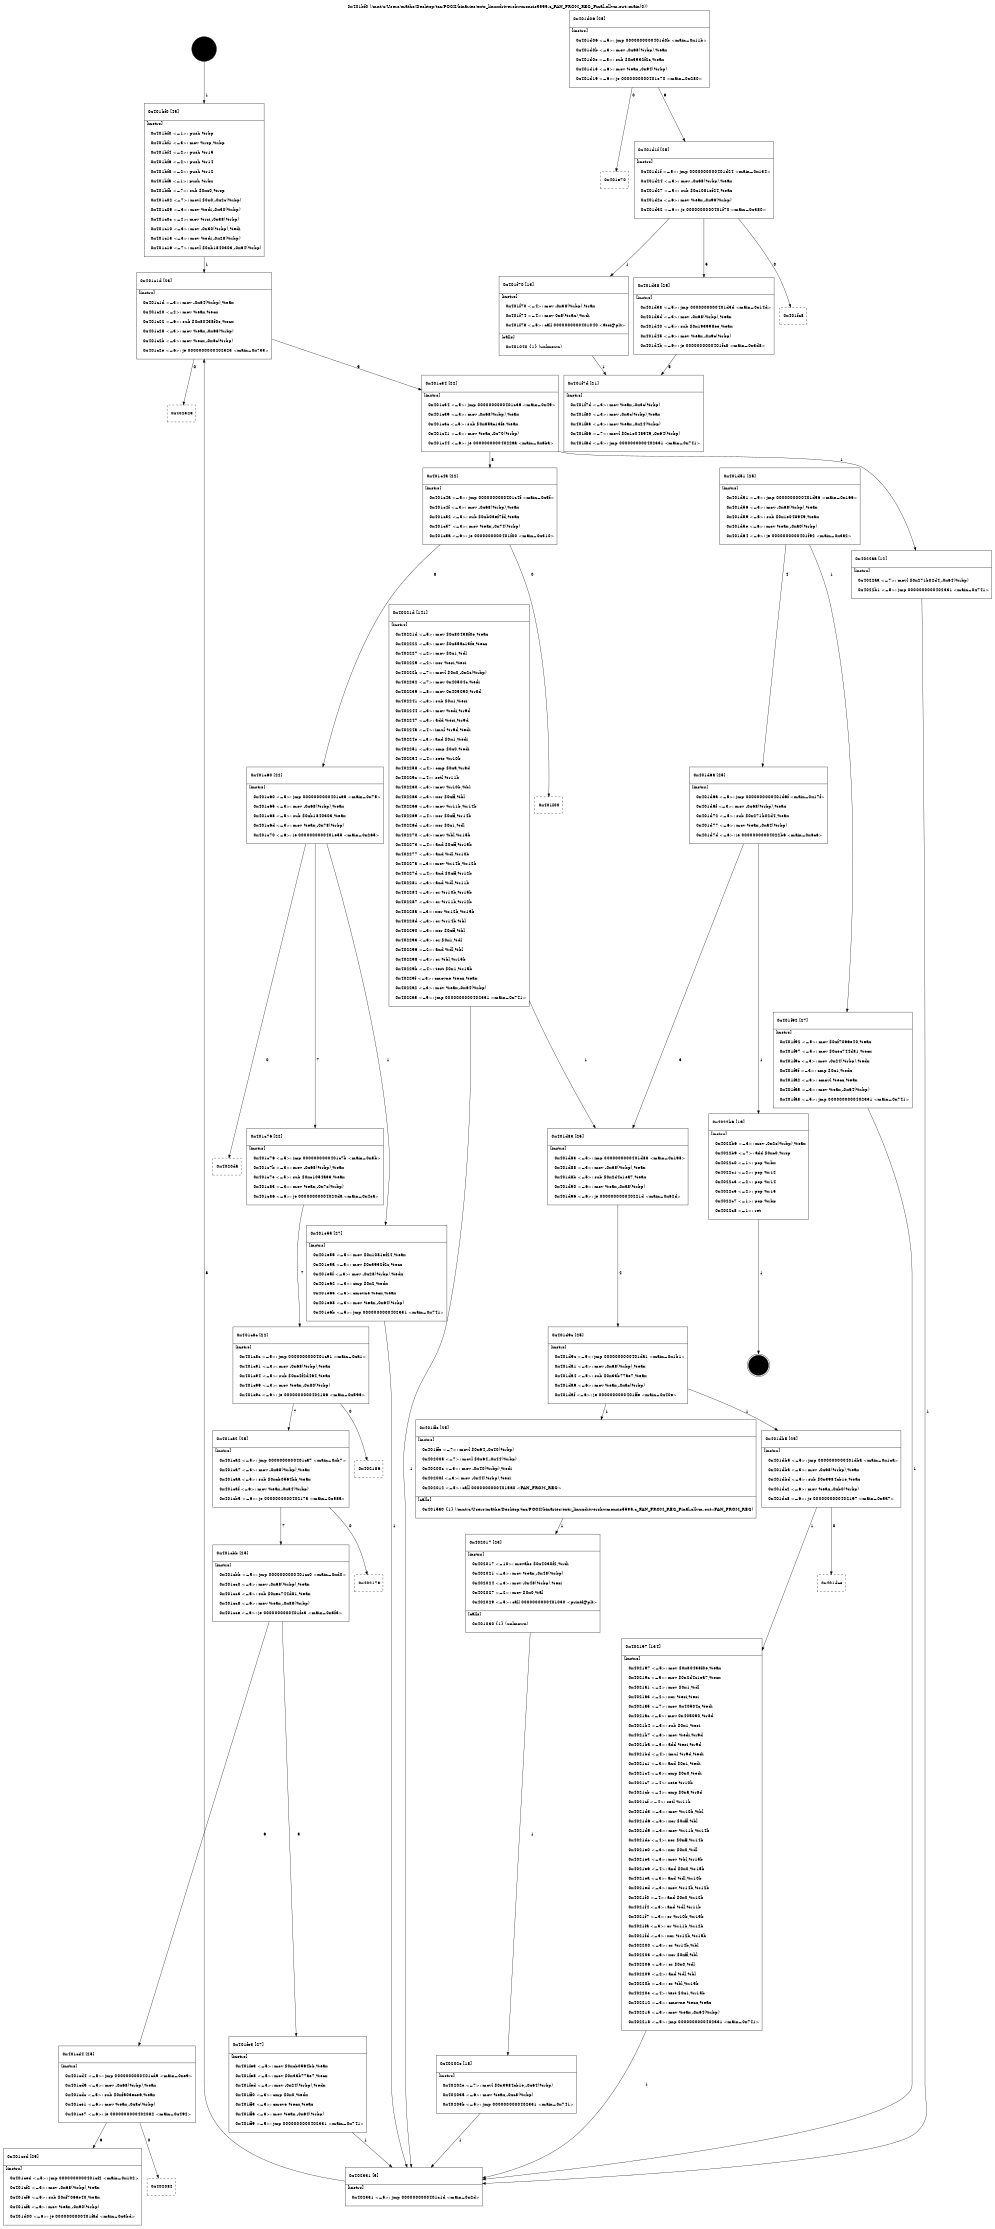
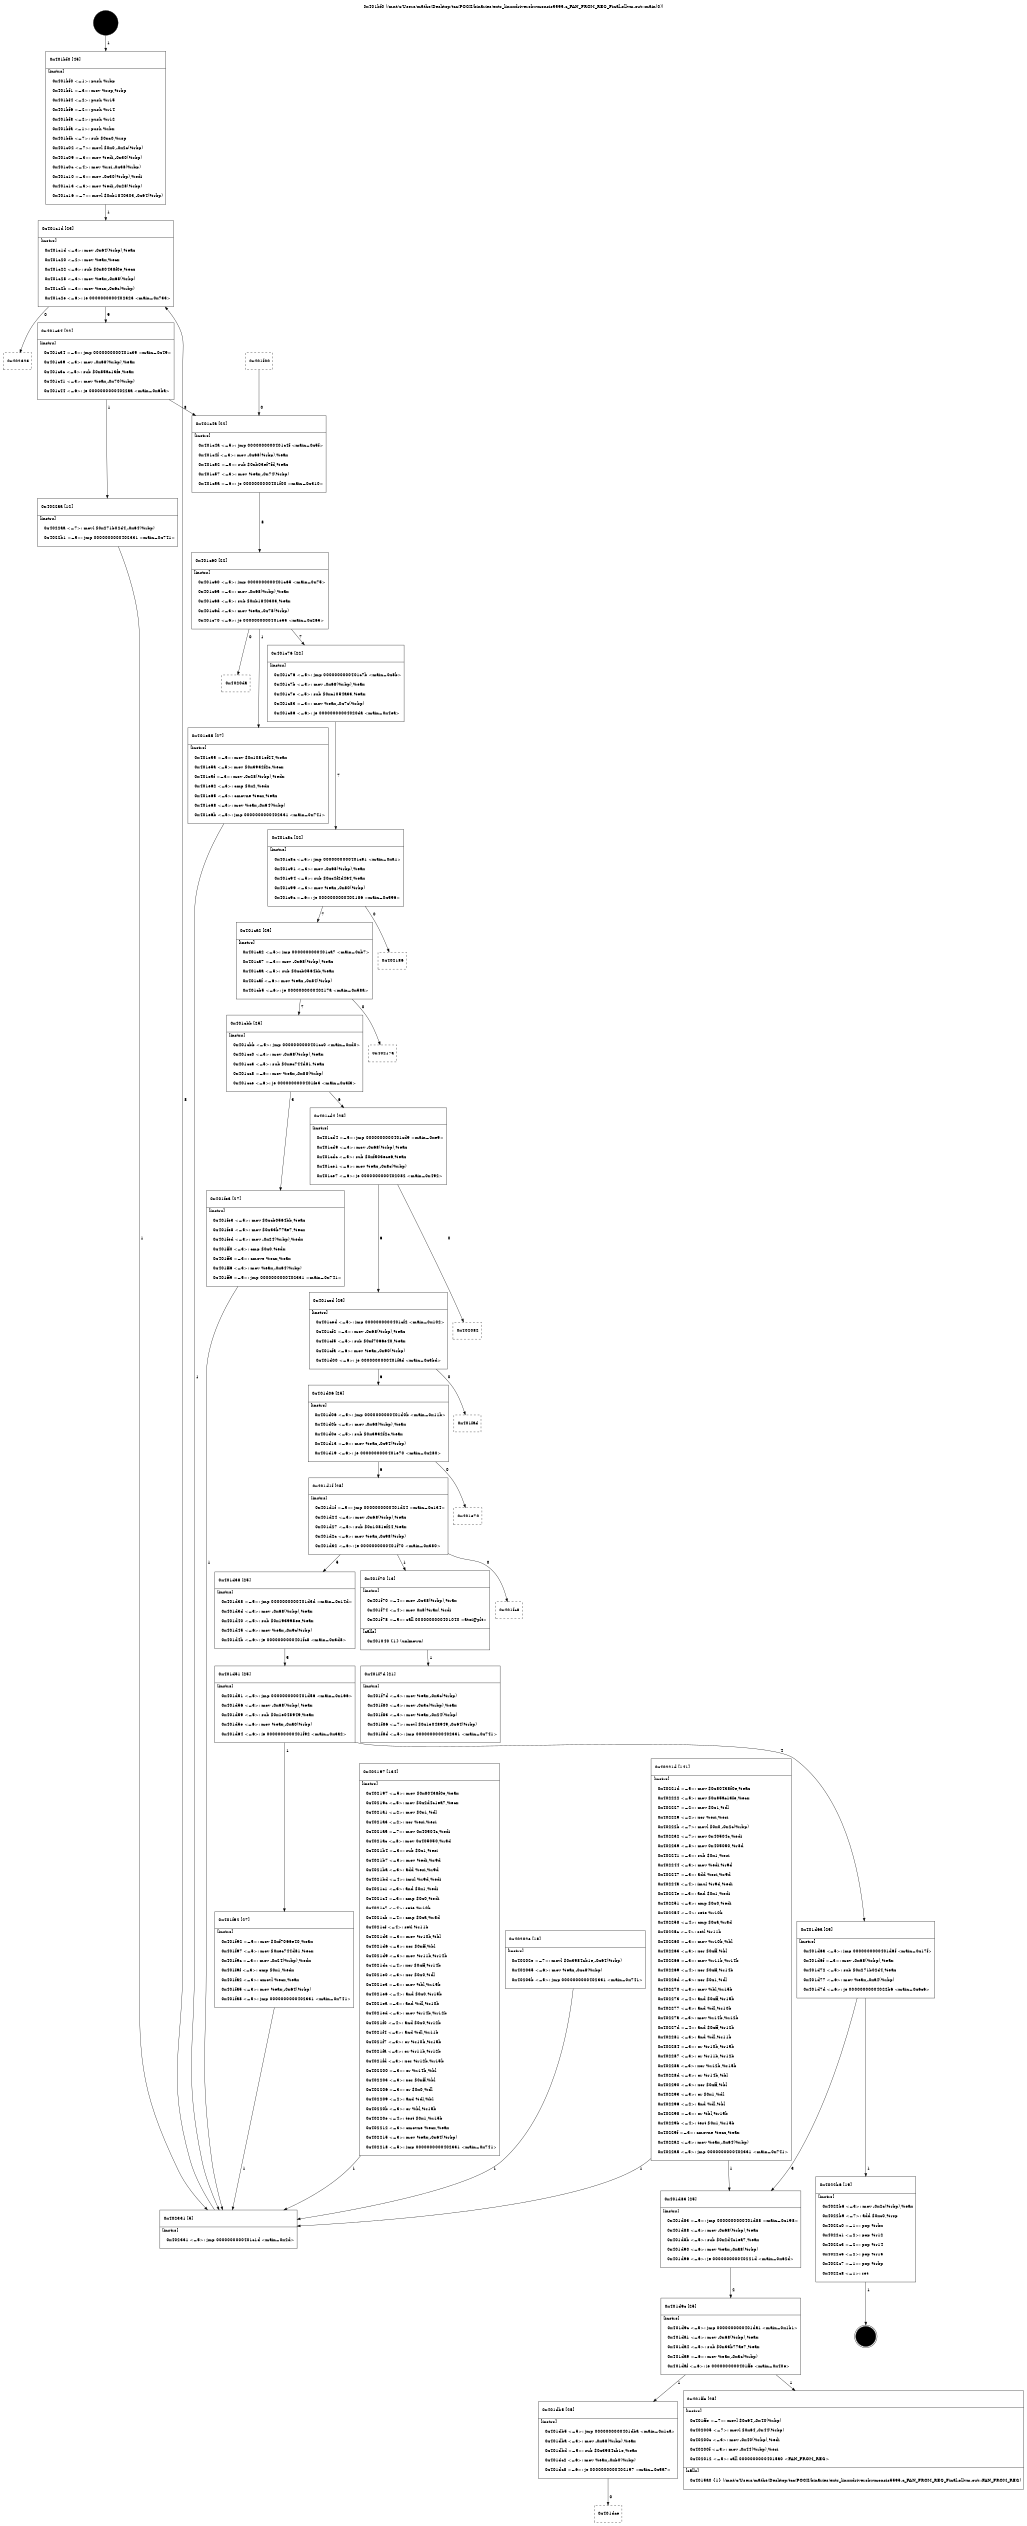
(670, 363) -> (285, 1656)
(543, 667) -> (259, 391)
none -> (378, 1376)
none -> (467, 1423)
(790, 1577) -> none
(533, 1583) -> none
